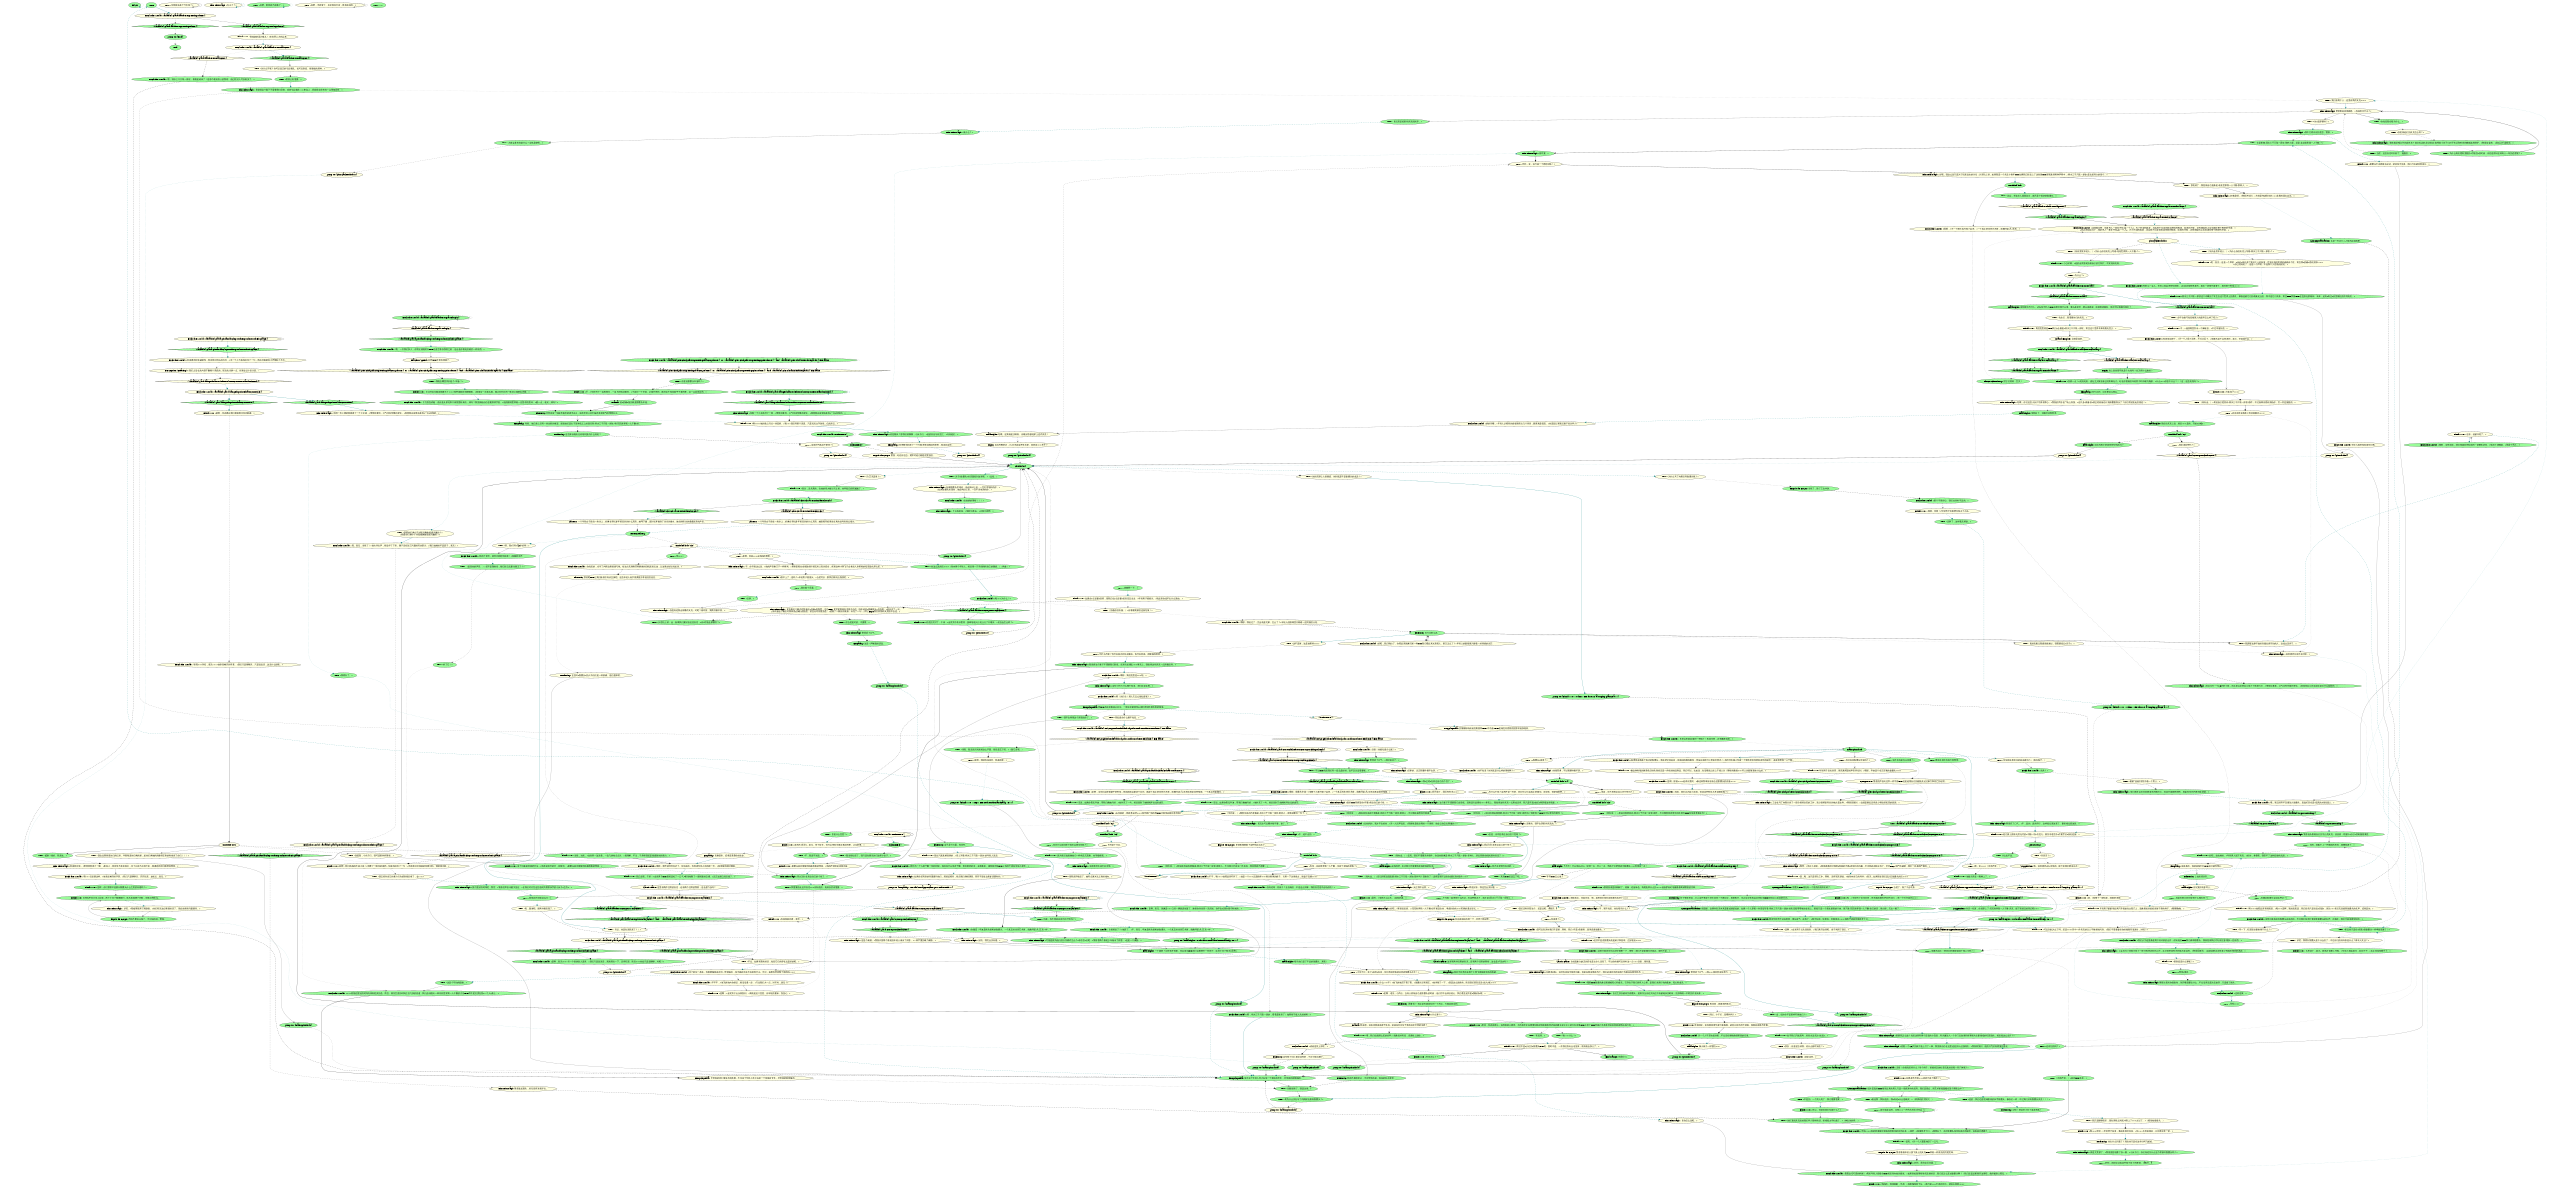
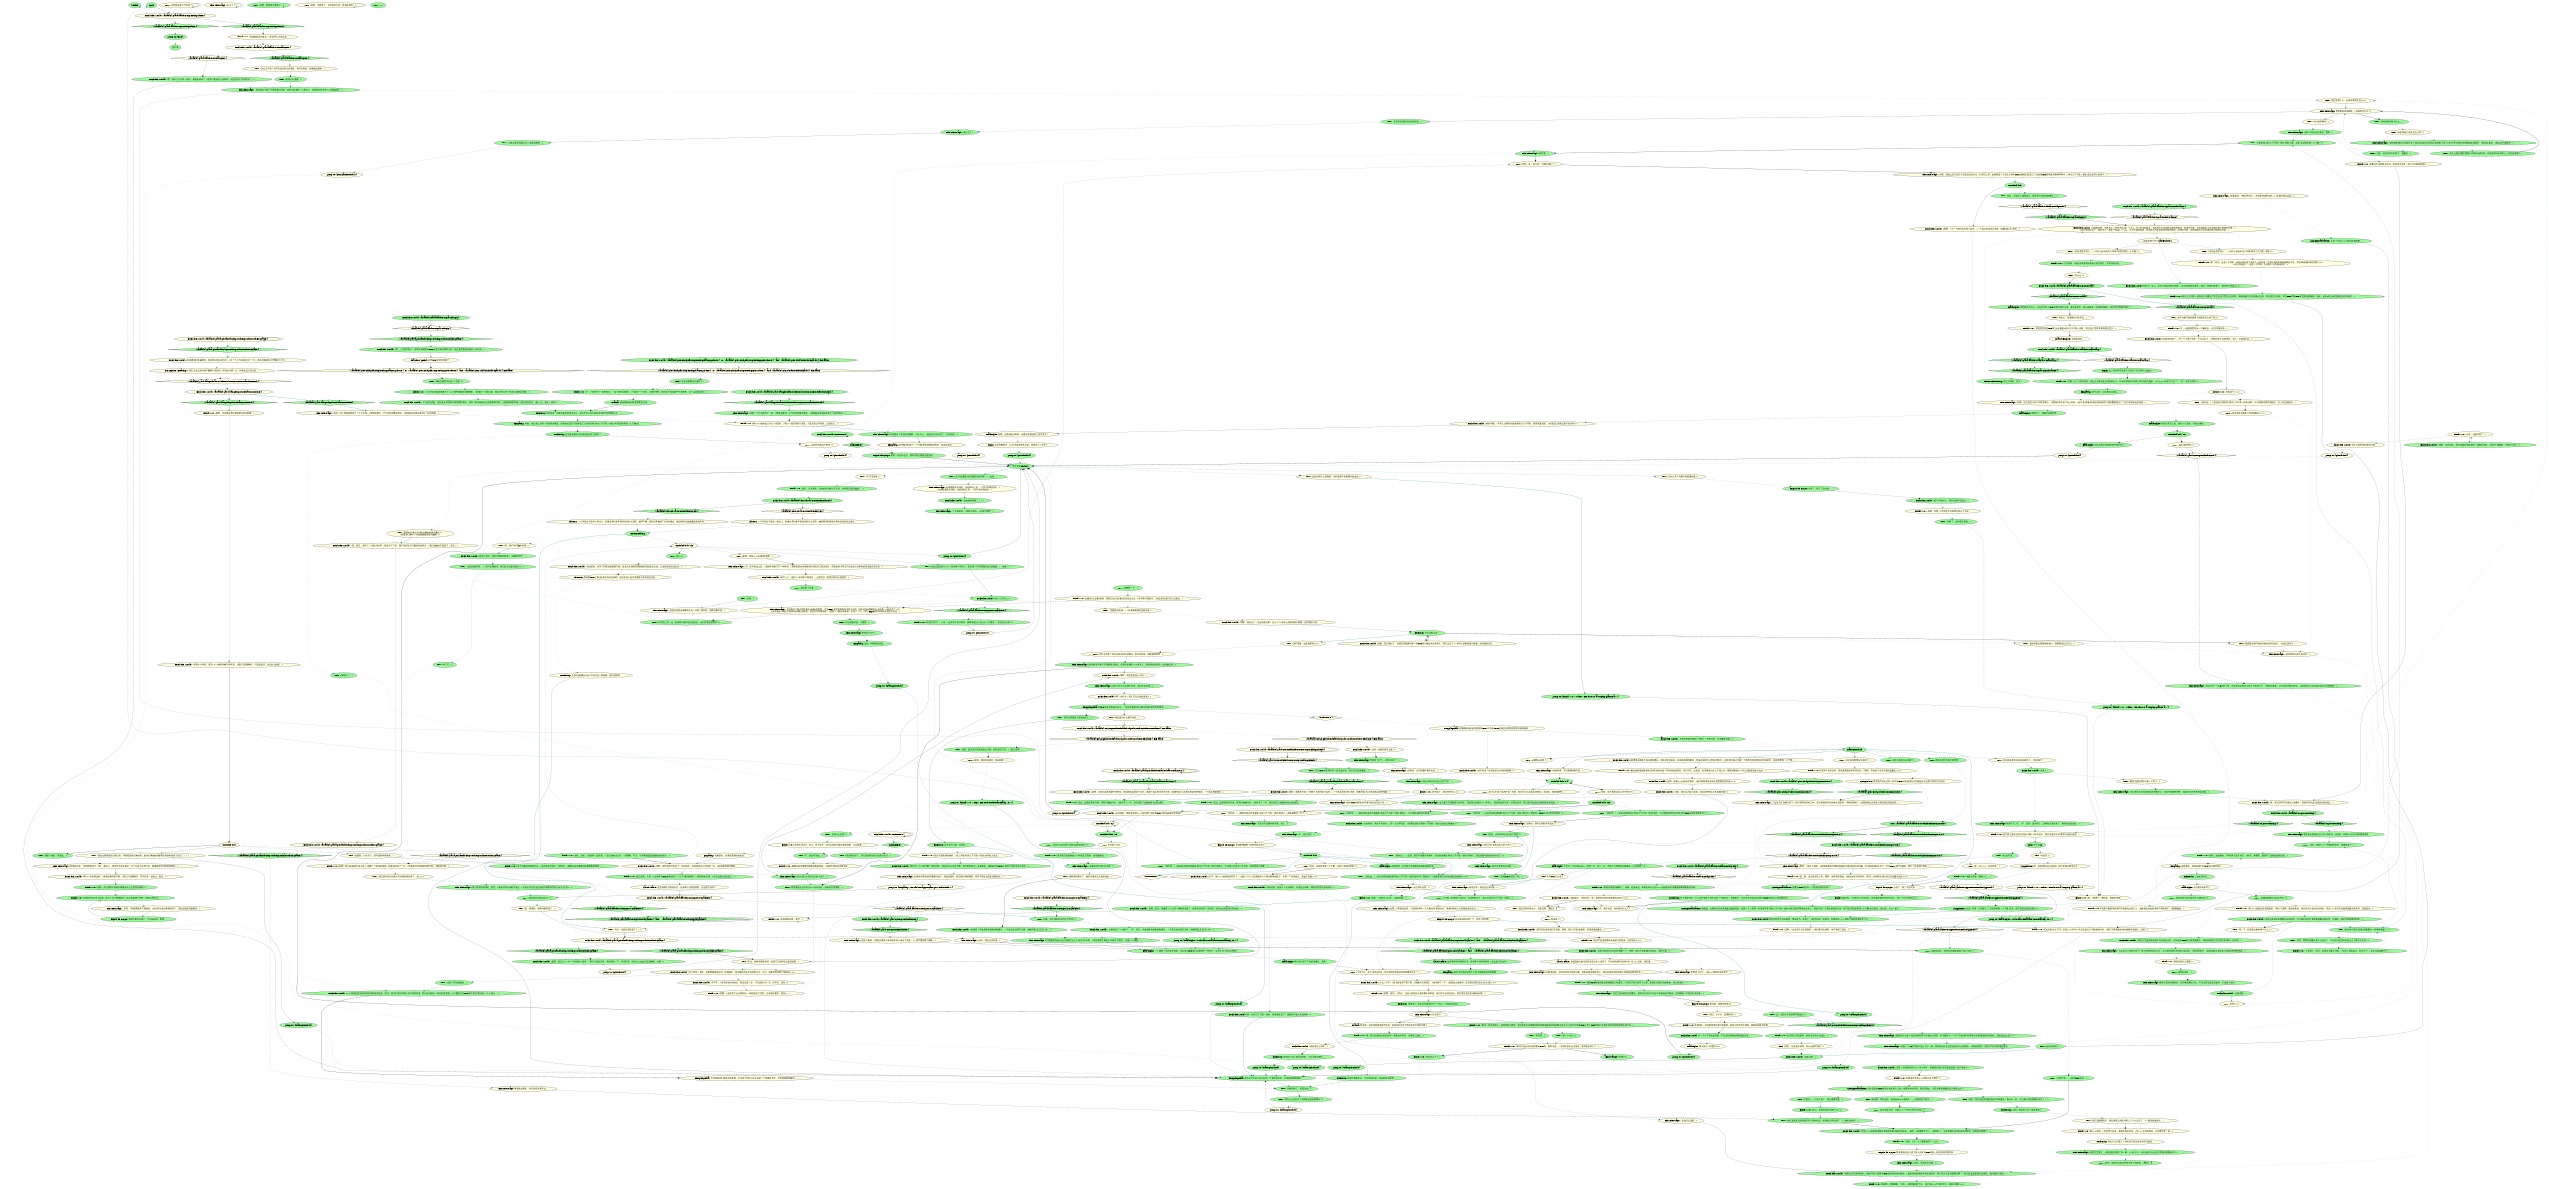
(135, 5) -> (135, 5)
(151, 5) -> (151, 5)
(175, 48) -> (175, 48)
(2216, 185) -> none
(2158, 241) -> (2158, 241)
(2212, 418) -> (2182, 397)
(904, 456) -> (904, 456)
(1020, 466) -> (1020, 466)
(2401, 507) -> (2415, 440)
(776, 593) -> (896, 593)
(1514, 765) -> (1487, 749)
(2035, 845) -> (2035, 845)
(1410, 871) -> (1356, 857)
(2330, 940) -> (2330, 940)
(2137, 947) -> (2336, 945)
(2232, 1004) -> (2232, 1004)
(1299, 1057) -> (1299, 1057)
(1801, 1057) -> (1801, 1057)
(1689, 1088) -> (1931, 1053)
